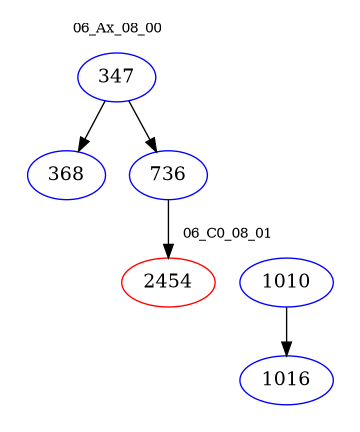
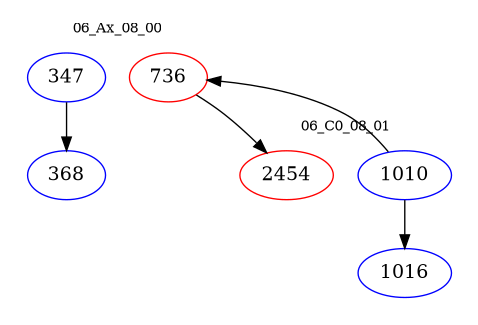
(139, 120) -> (312, 100)
(168, 175) -> (168, 77)
